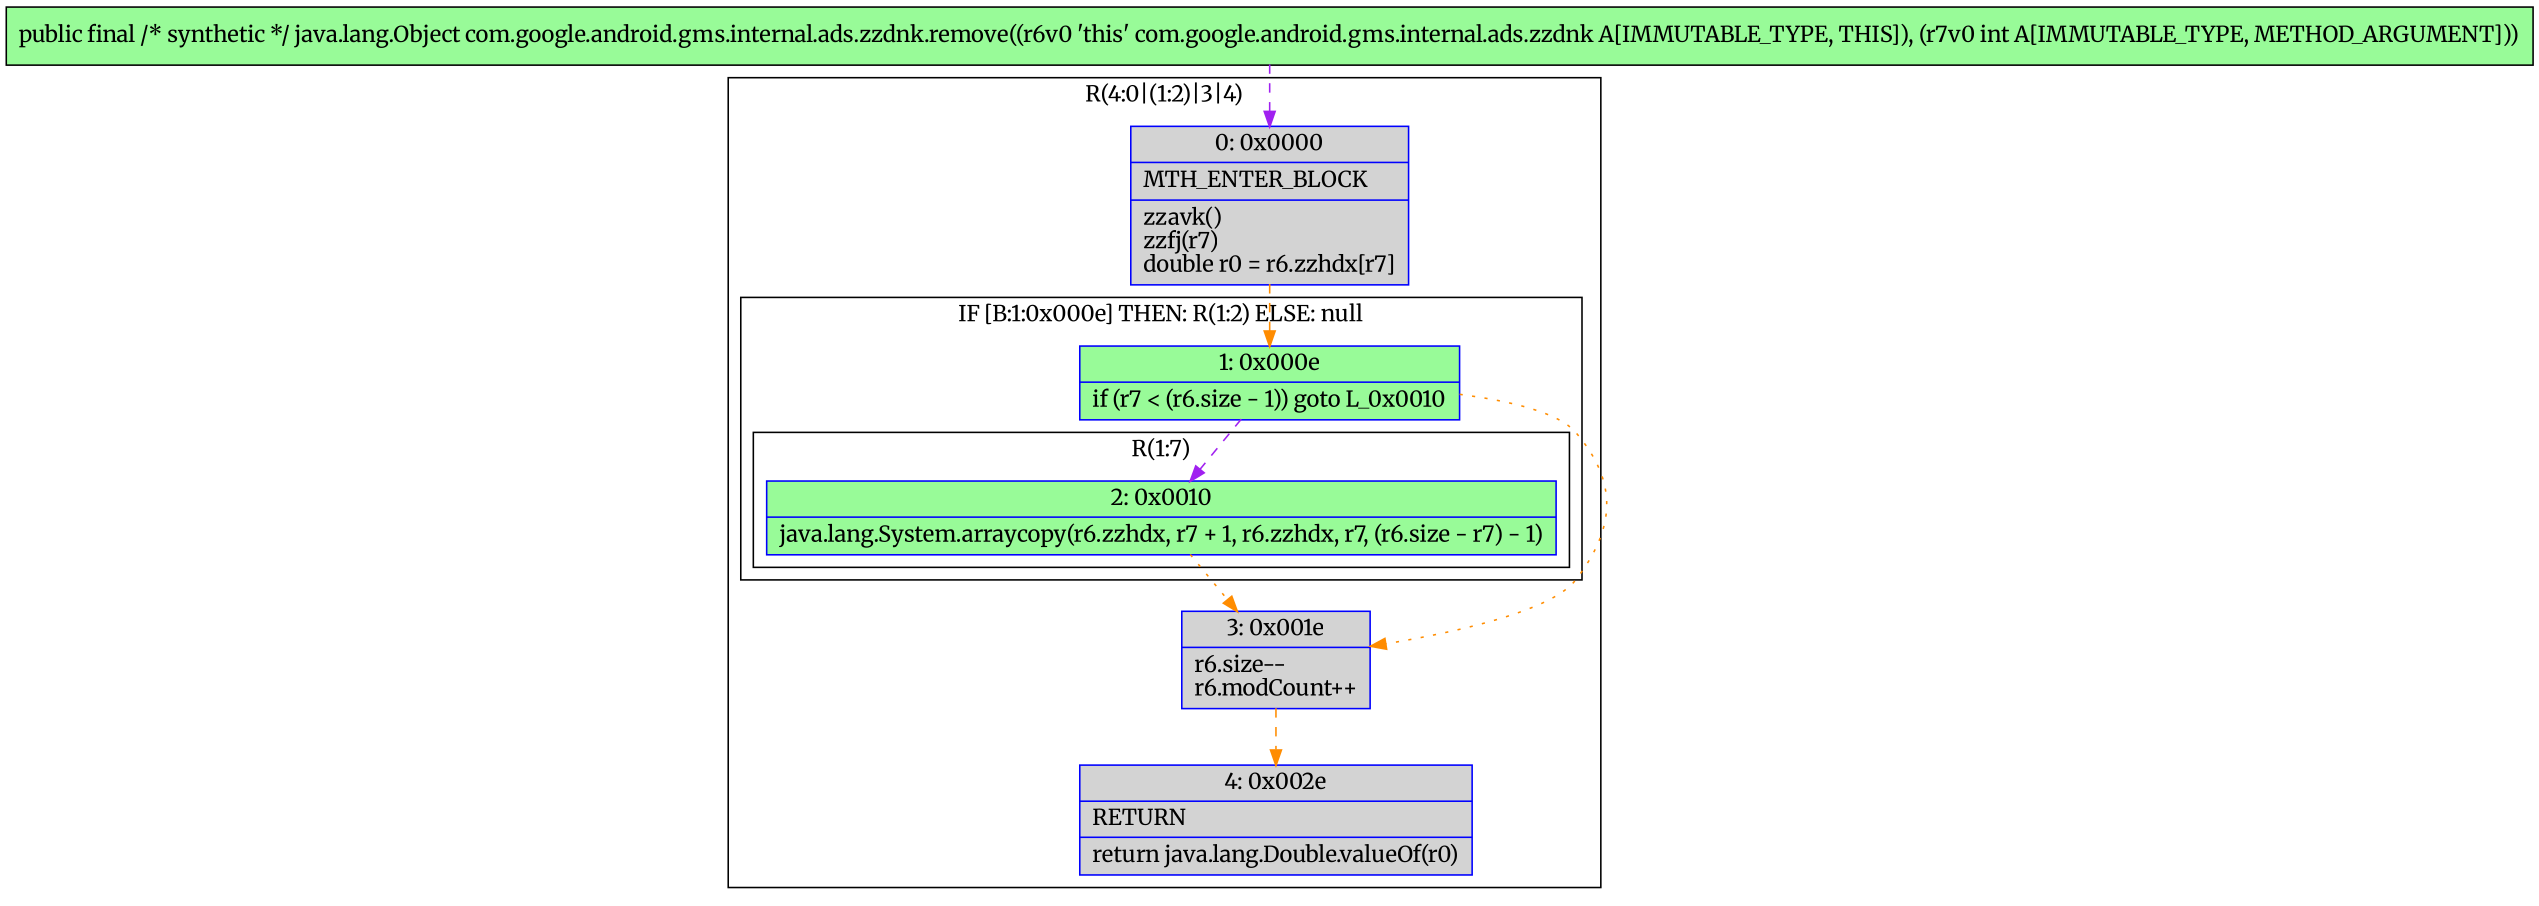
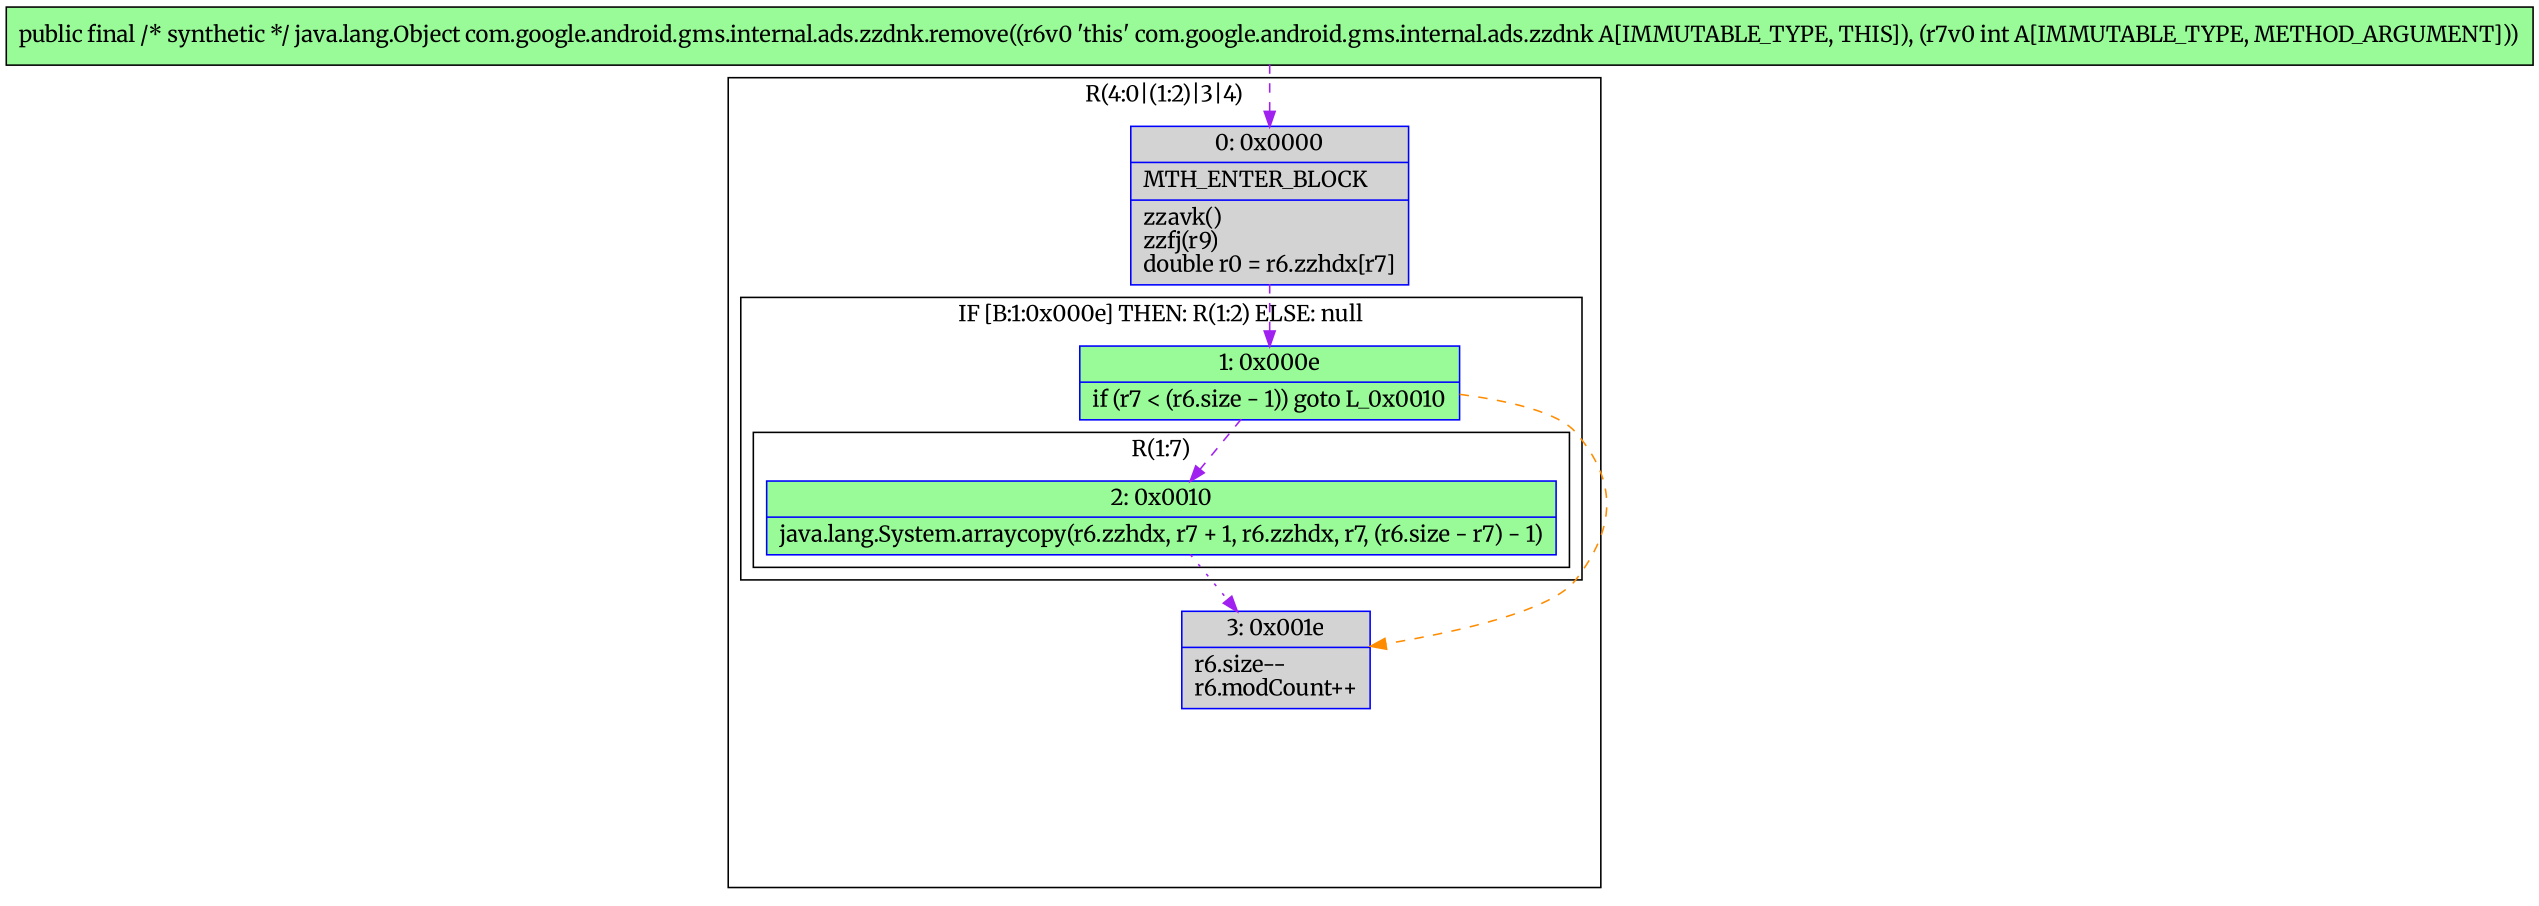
(1182, 242) -> (1182, 242)
(1270, 308) -> (1270, 308)
(1209, 577) -> (1209, 577)
(1561, 592) -> (1561, 592)
(1276, 820) -> none
